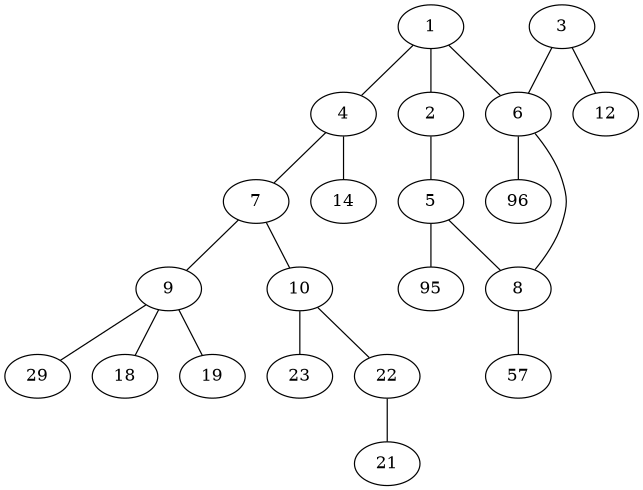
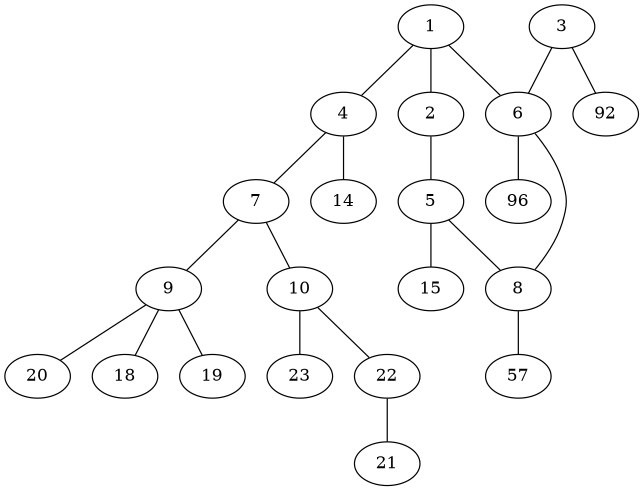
(606, 114) -> (606, 114)
(431, 289) -> (431, 289)
(38, 376) -> (38, 376)
